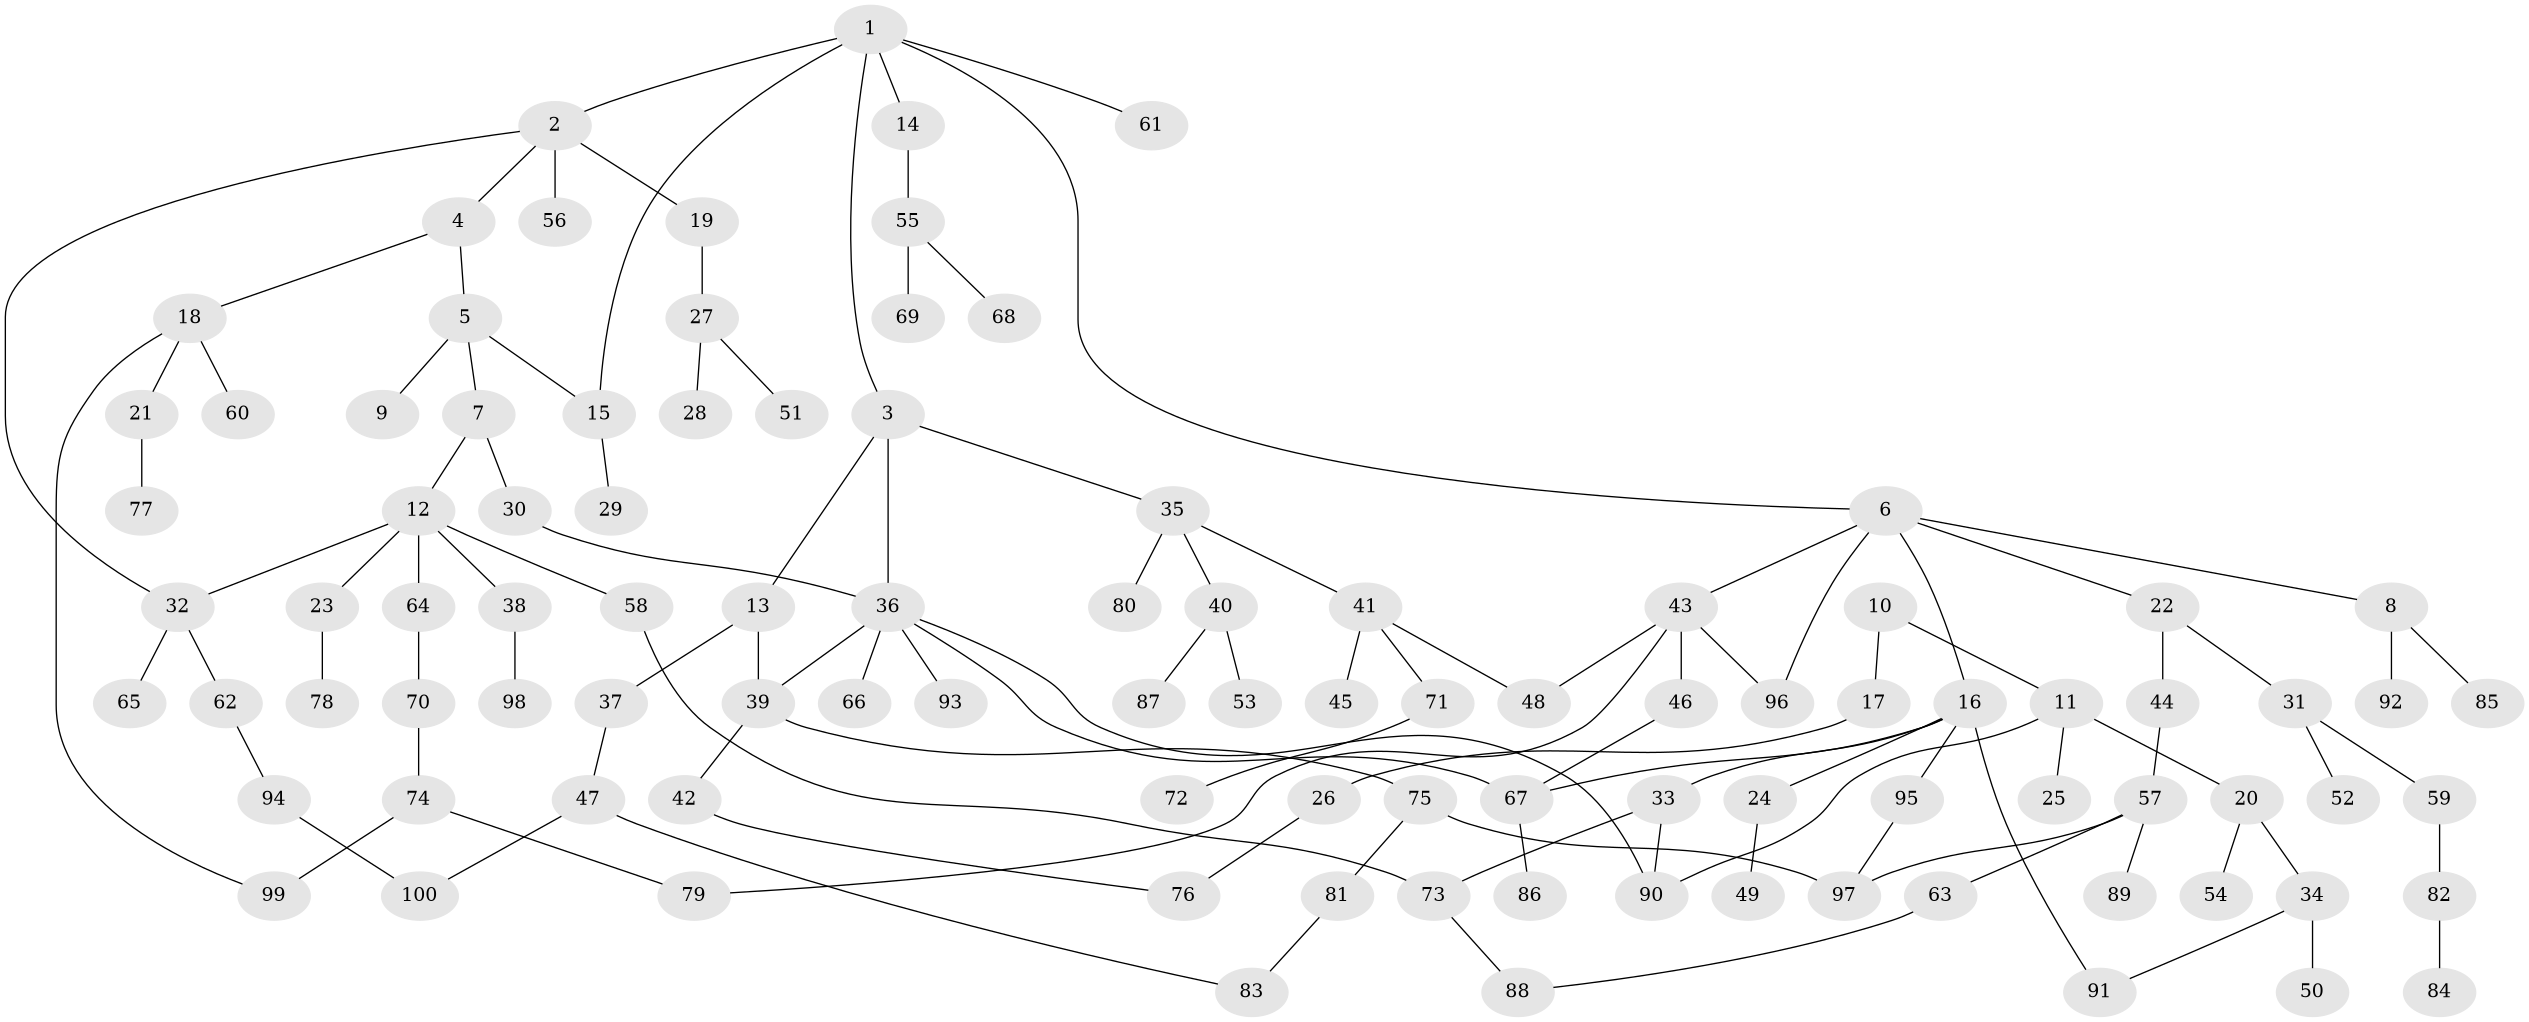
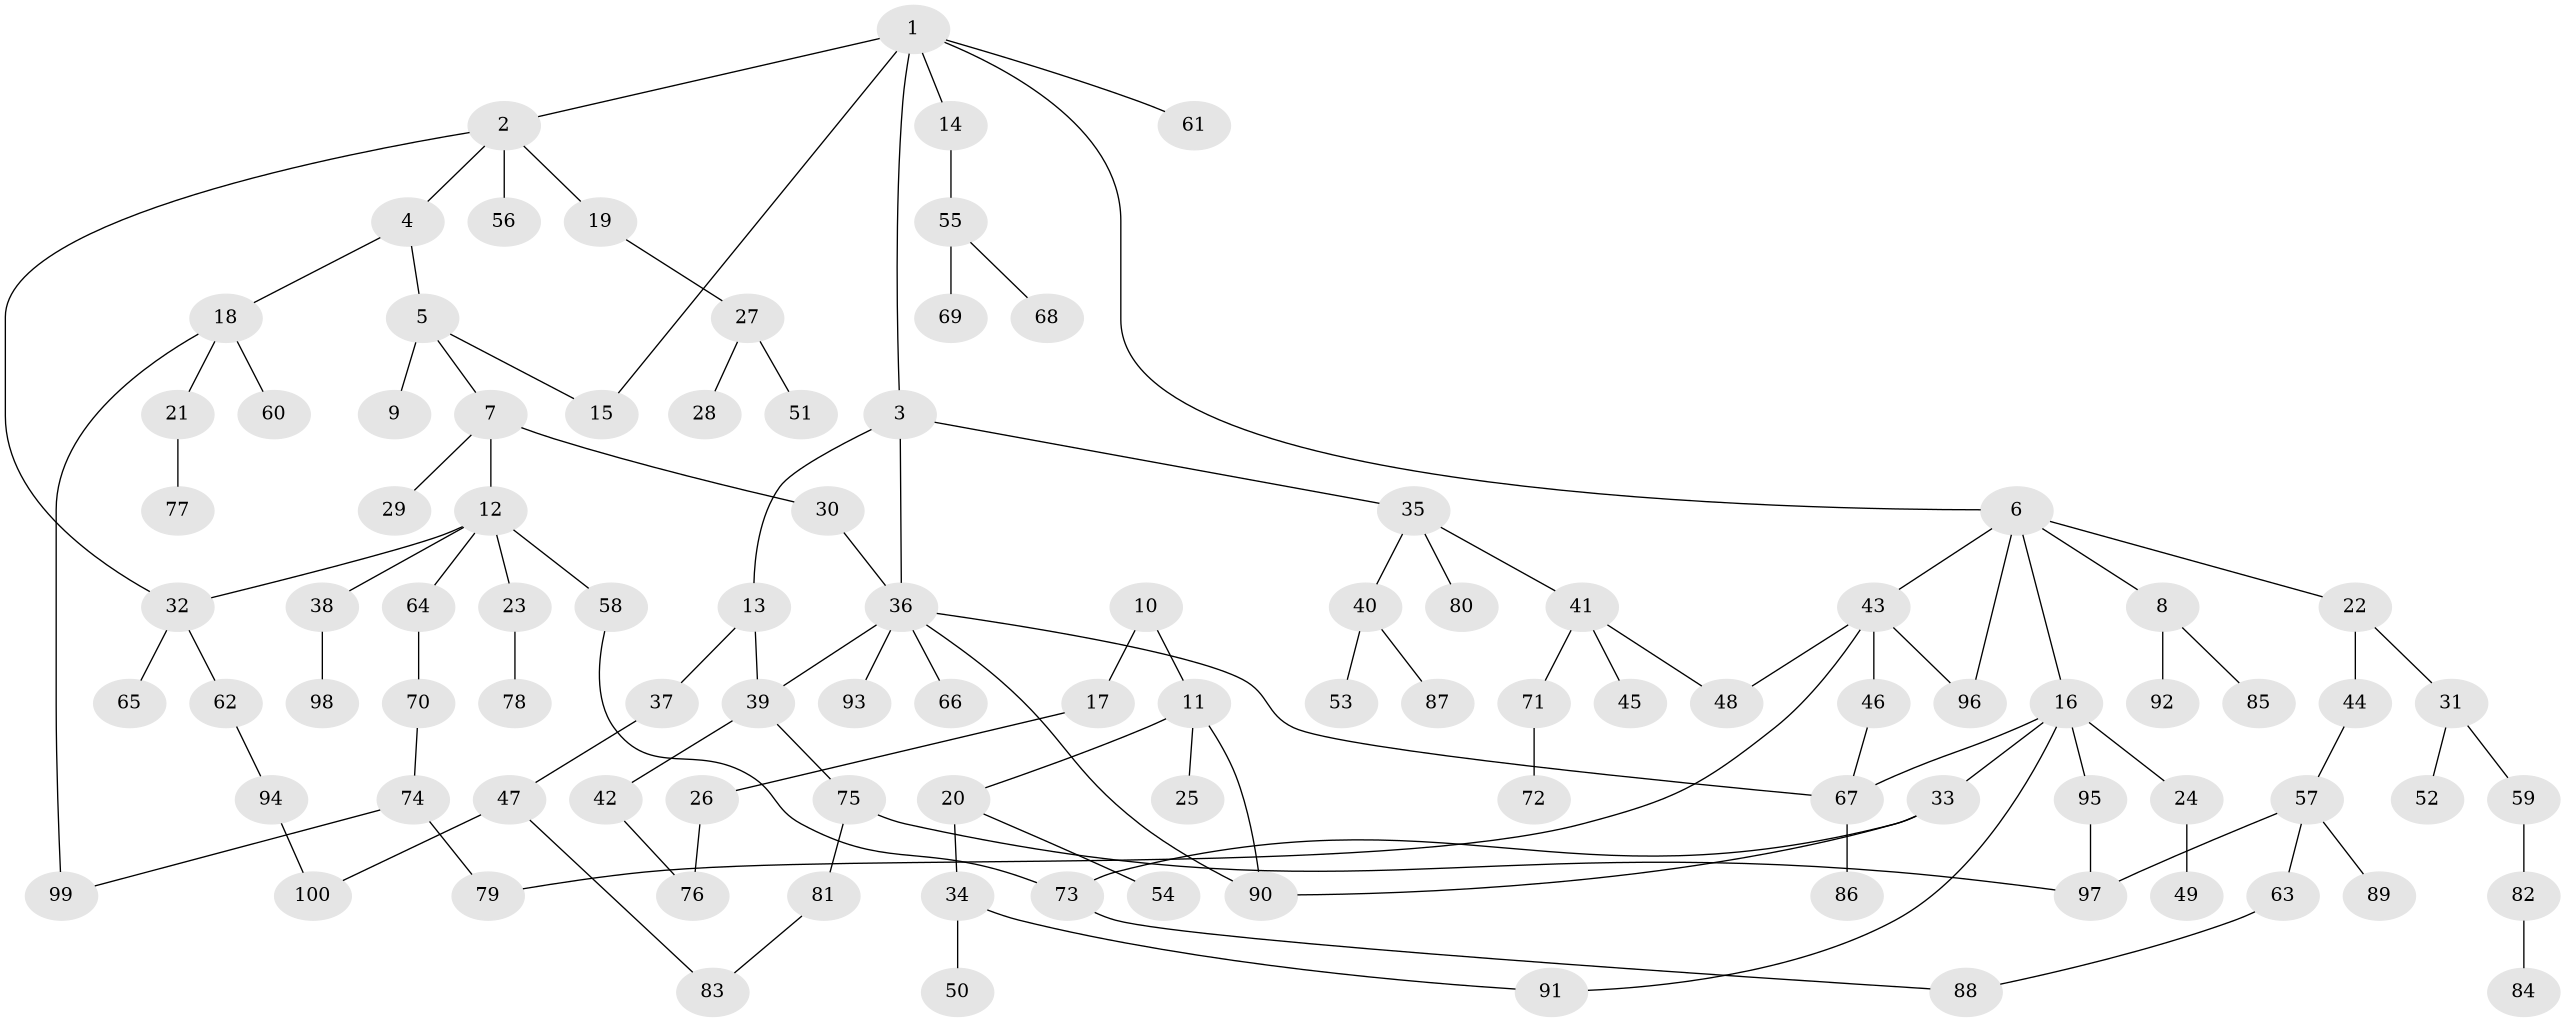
(605, 463) -> (443, 463)
